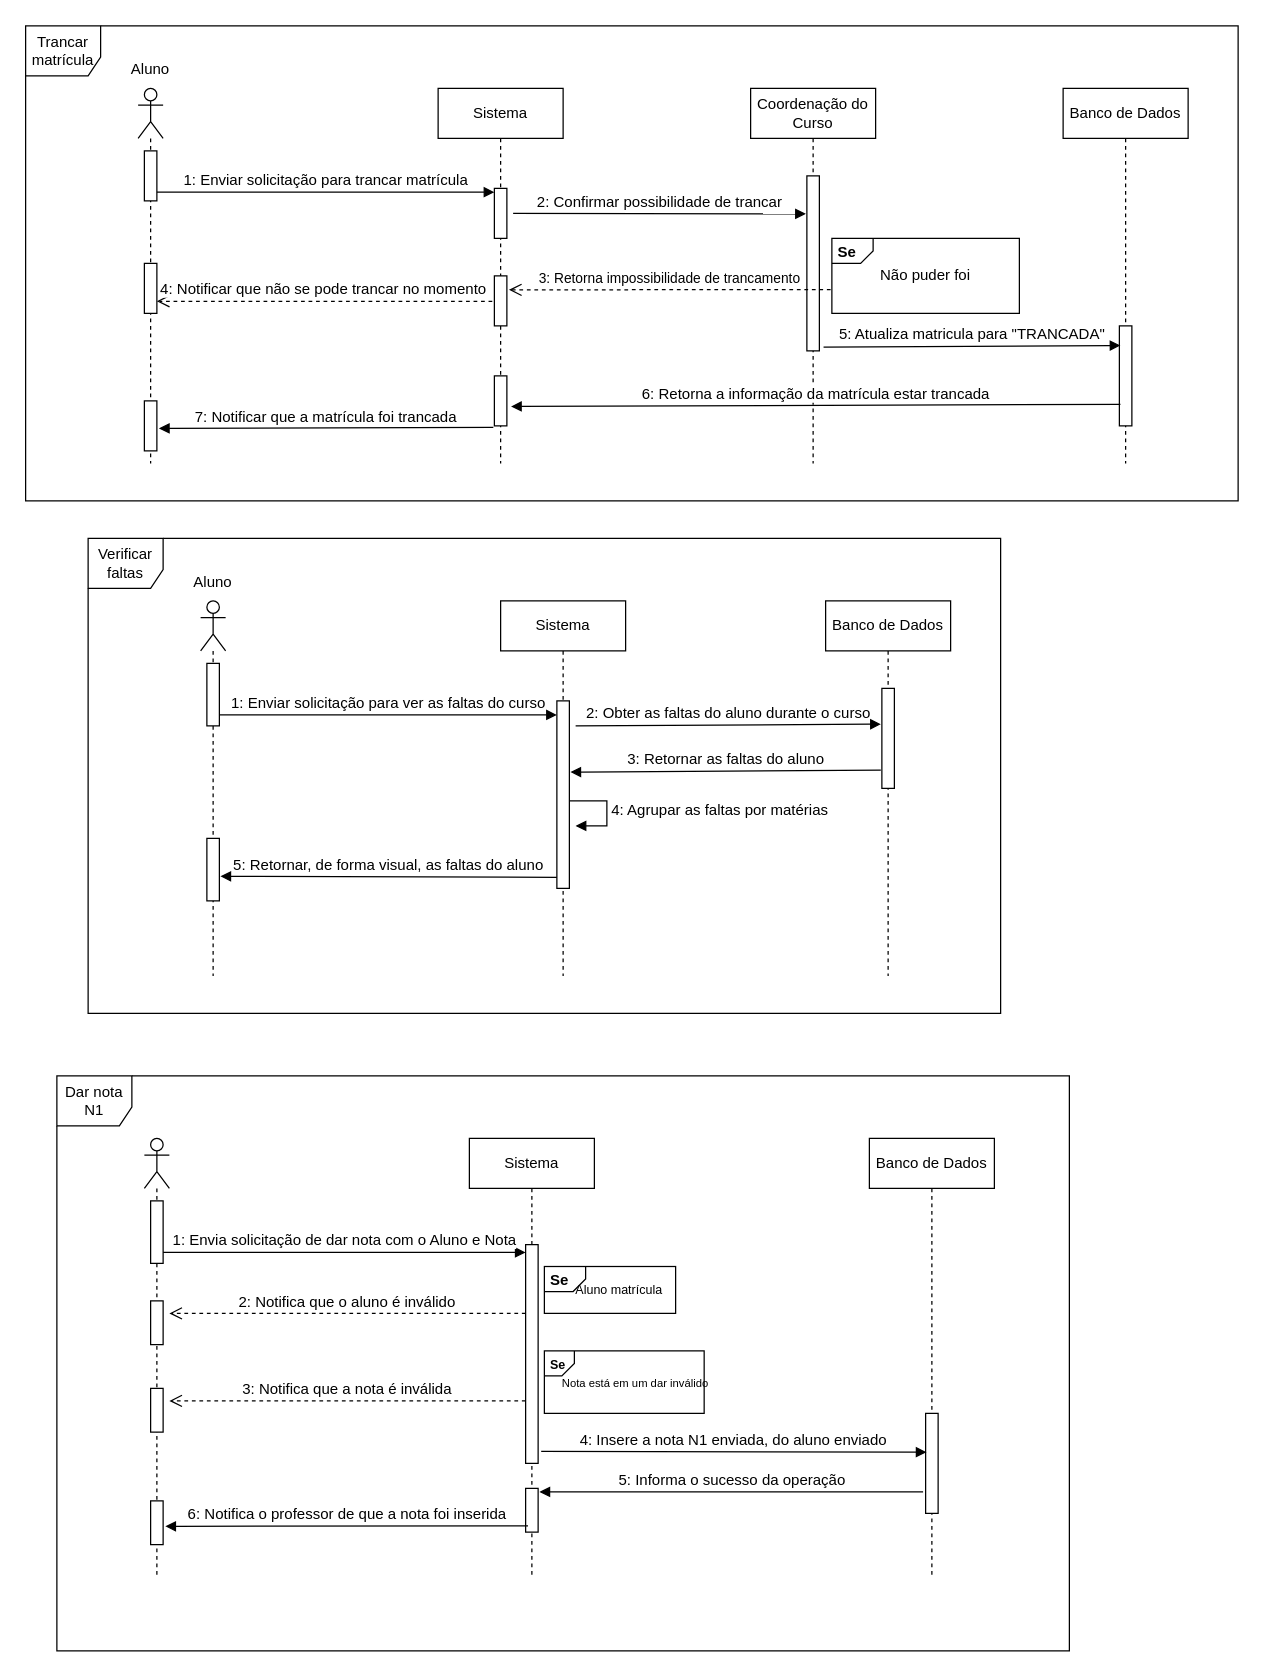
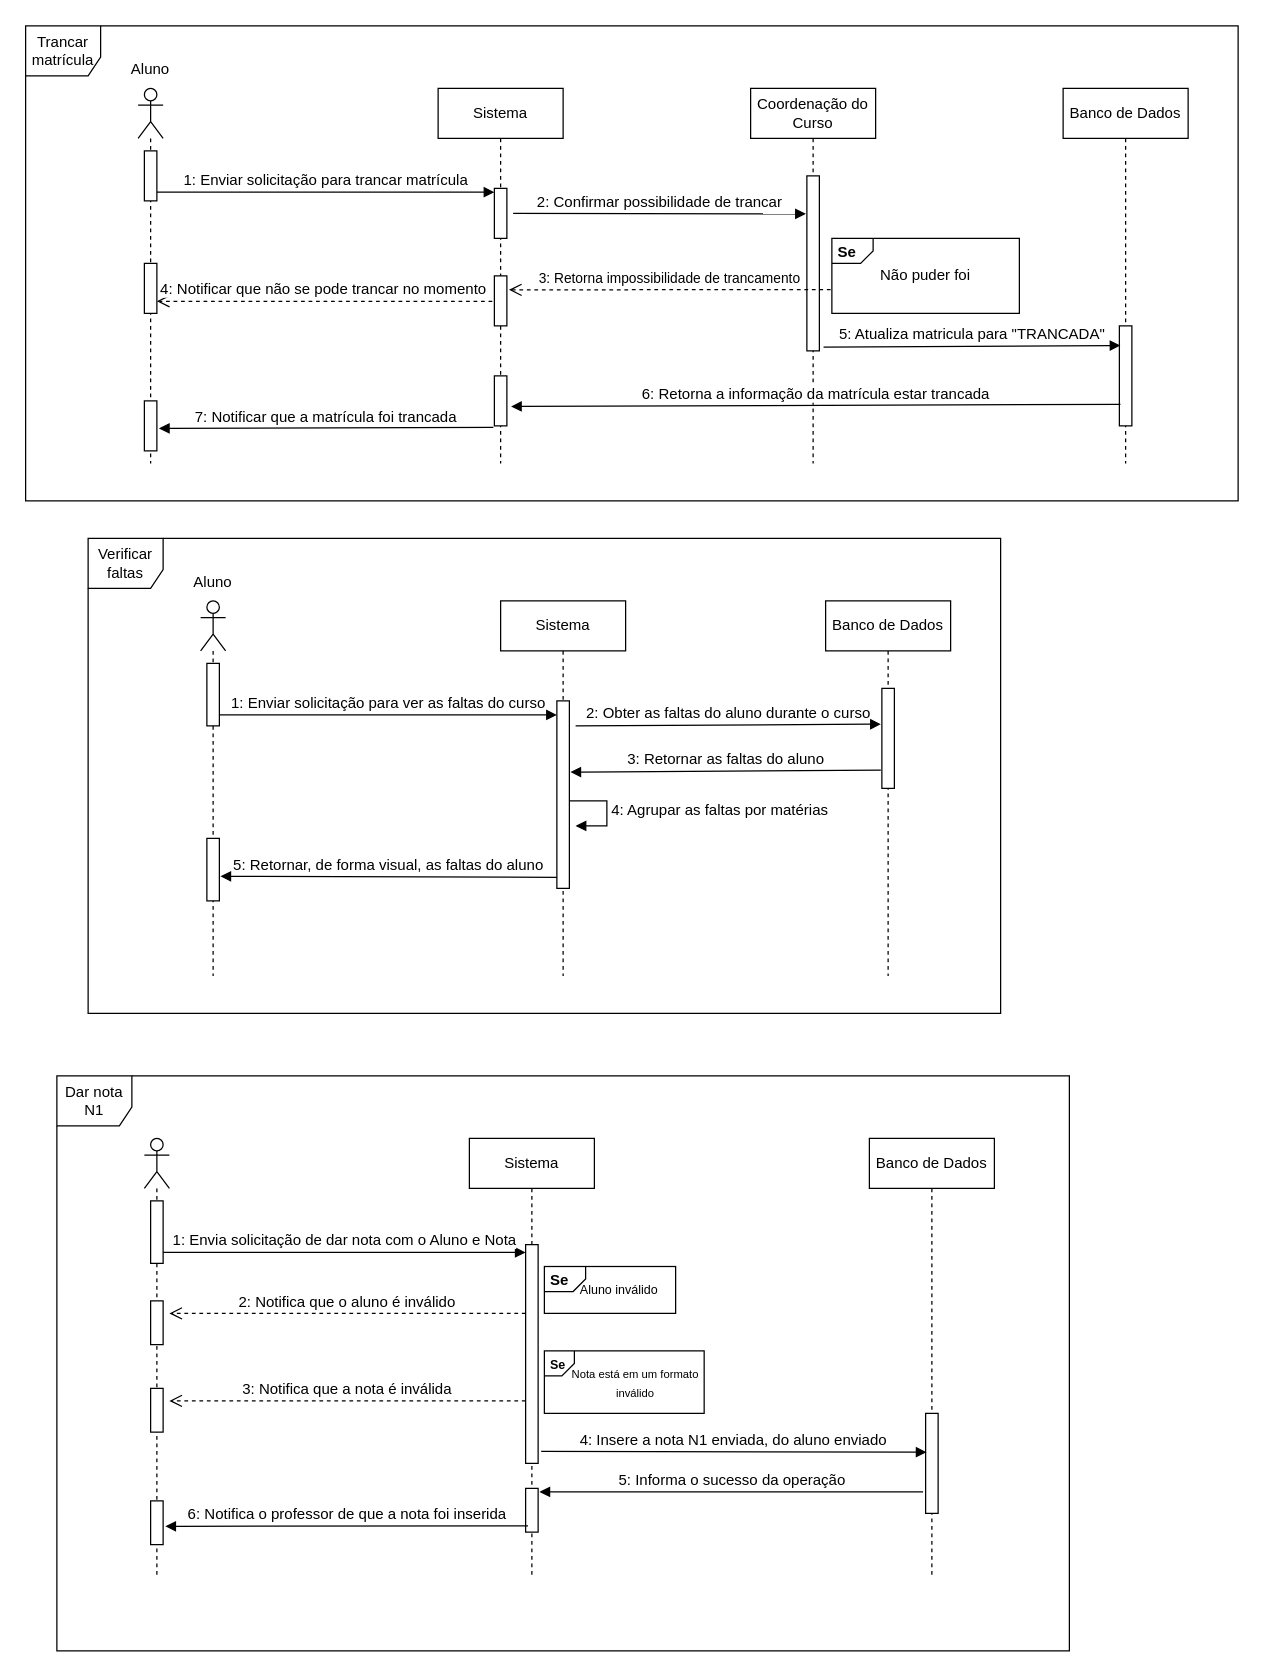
(619, 1289) -> (619, 1289)
(636, 1382) -> (636, 1382)
